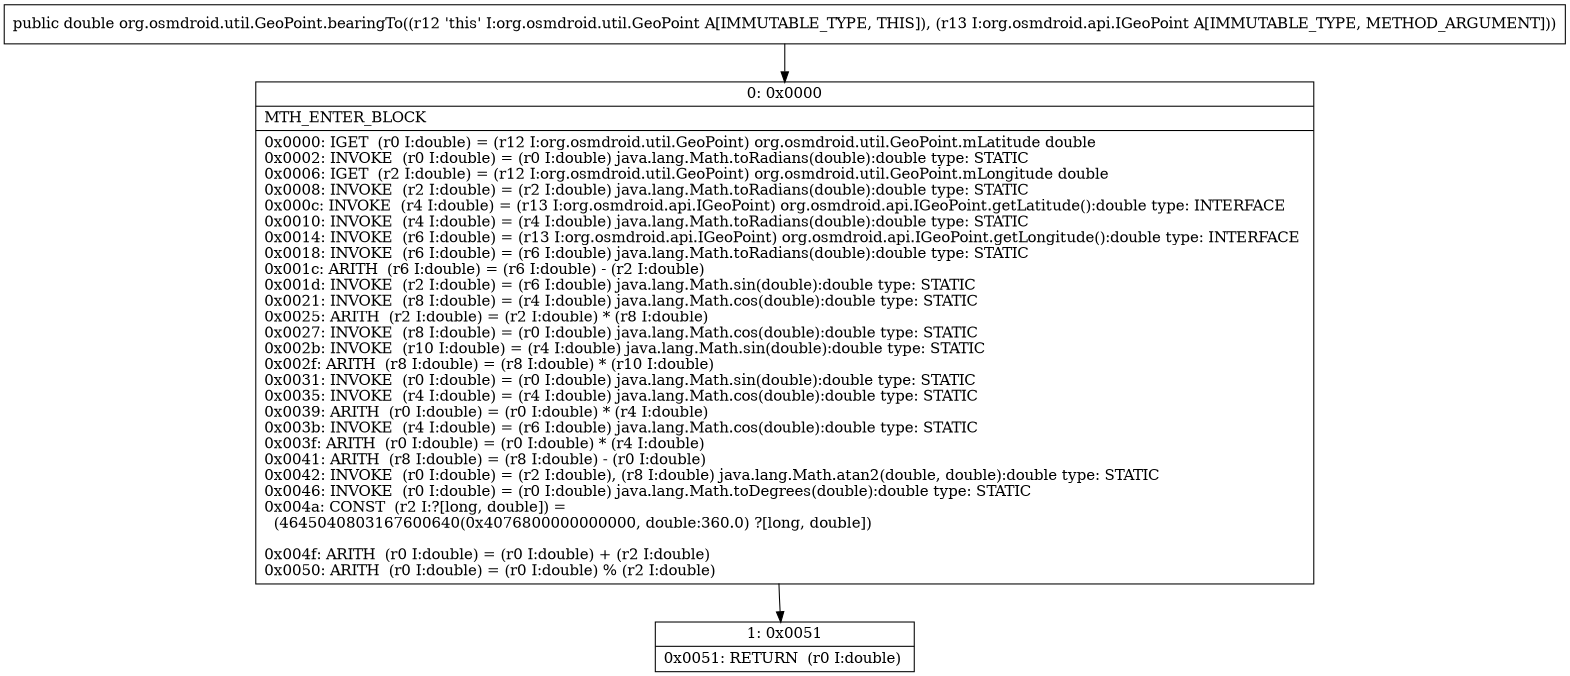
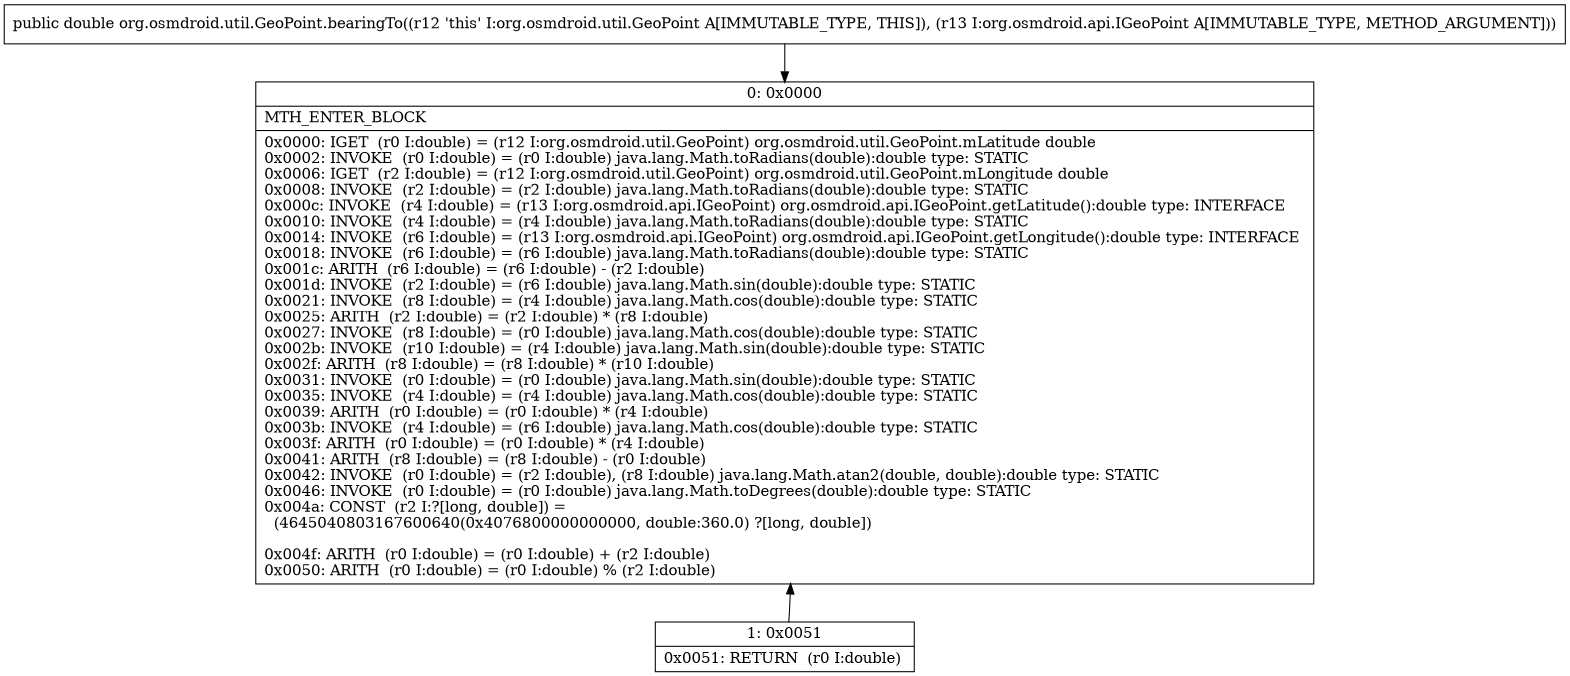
(779, 598) -> (790, 608)
